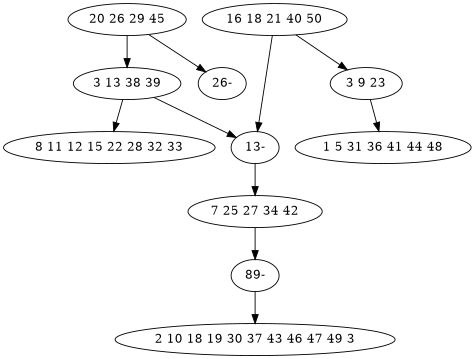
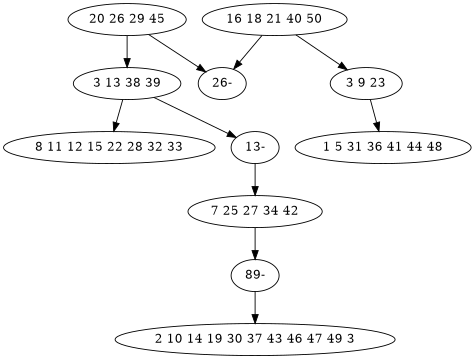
(266, 79) -> (251, 49)
(255, 340) -> (255, 340)
